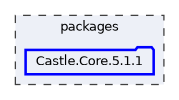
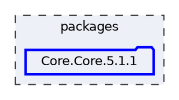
(90, 62) -> (90, 62)
